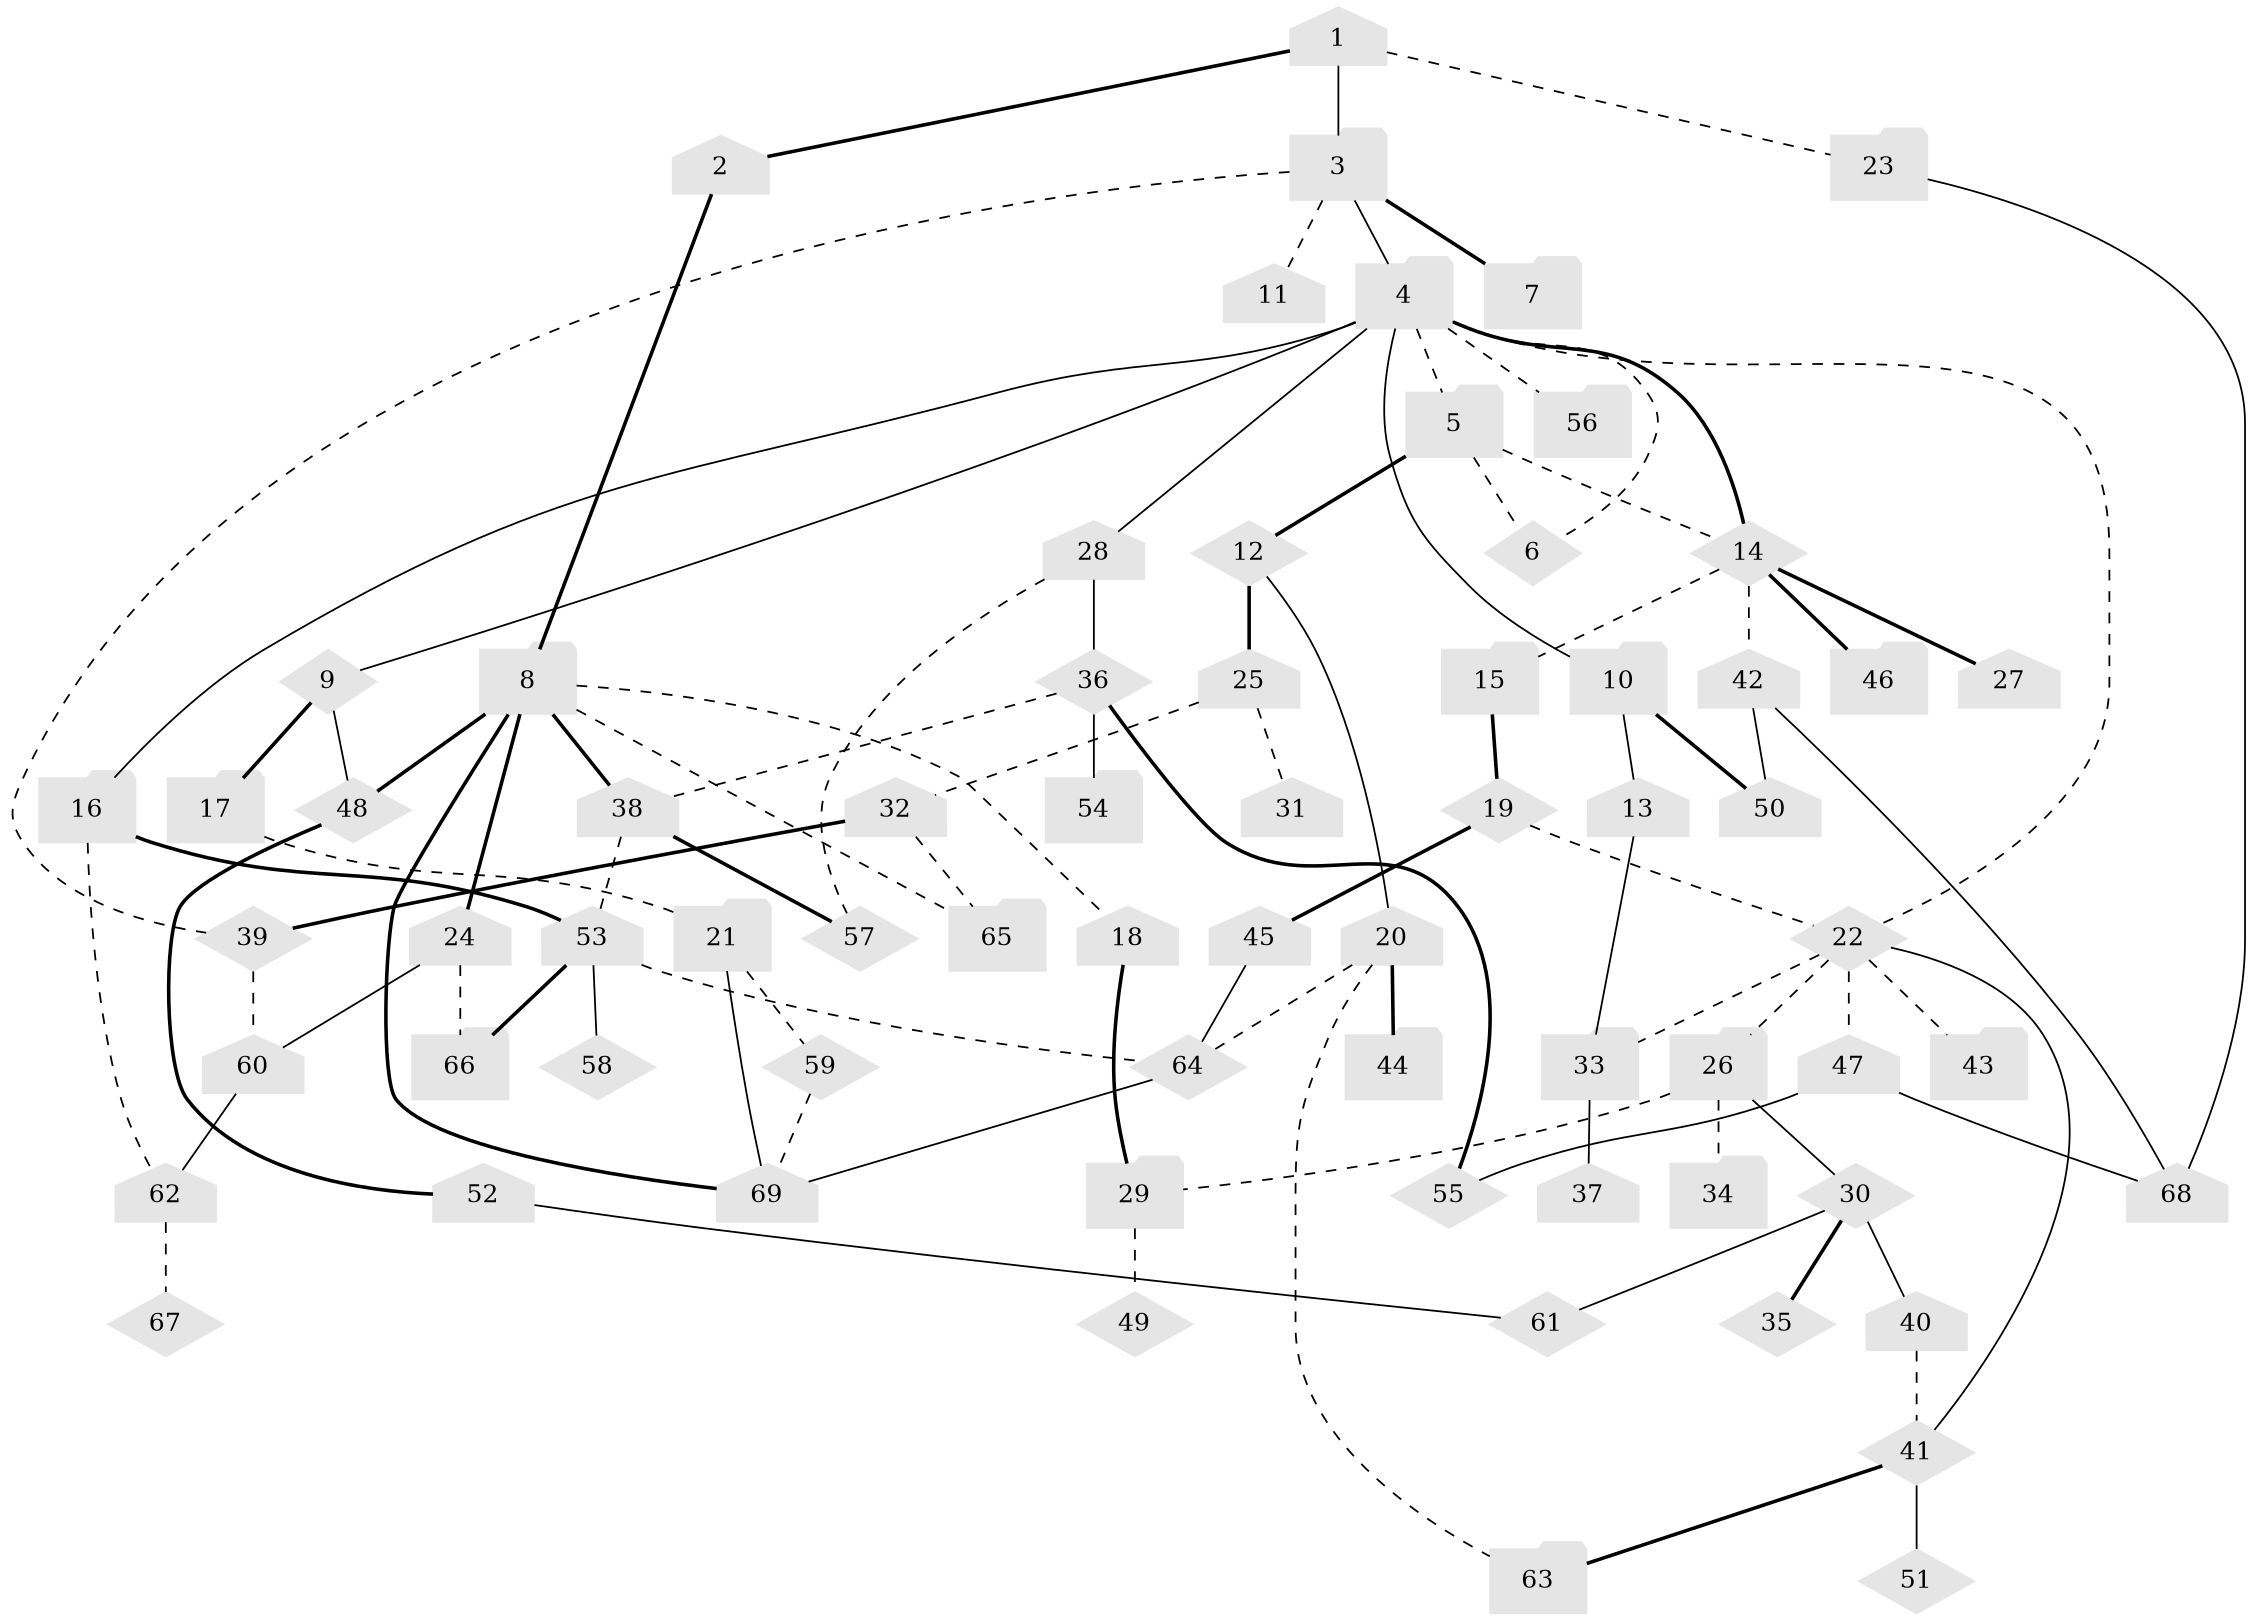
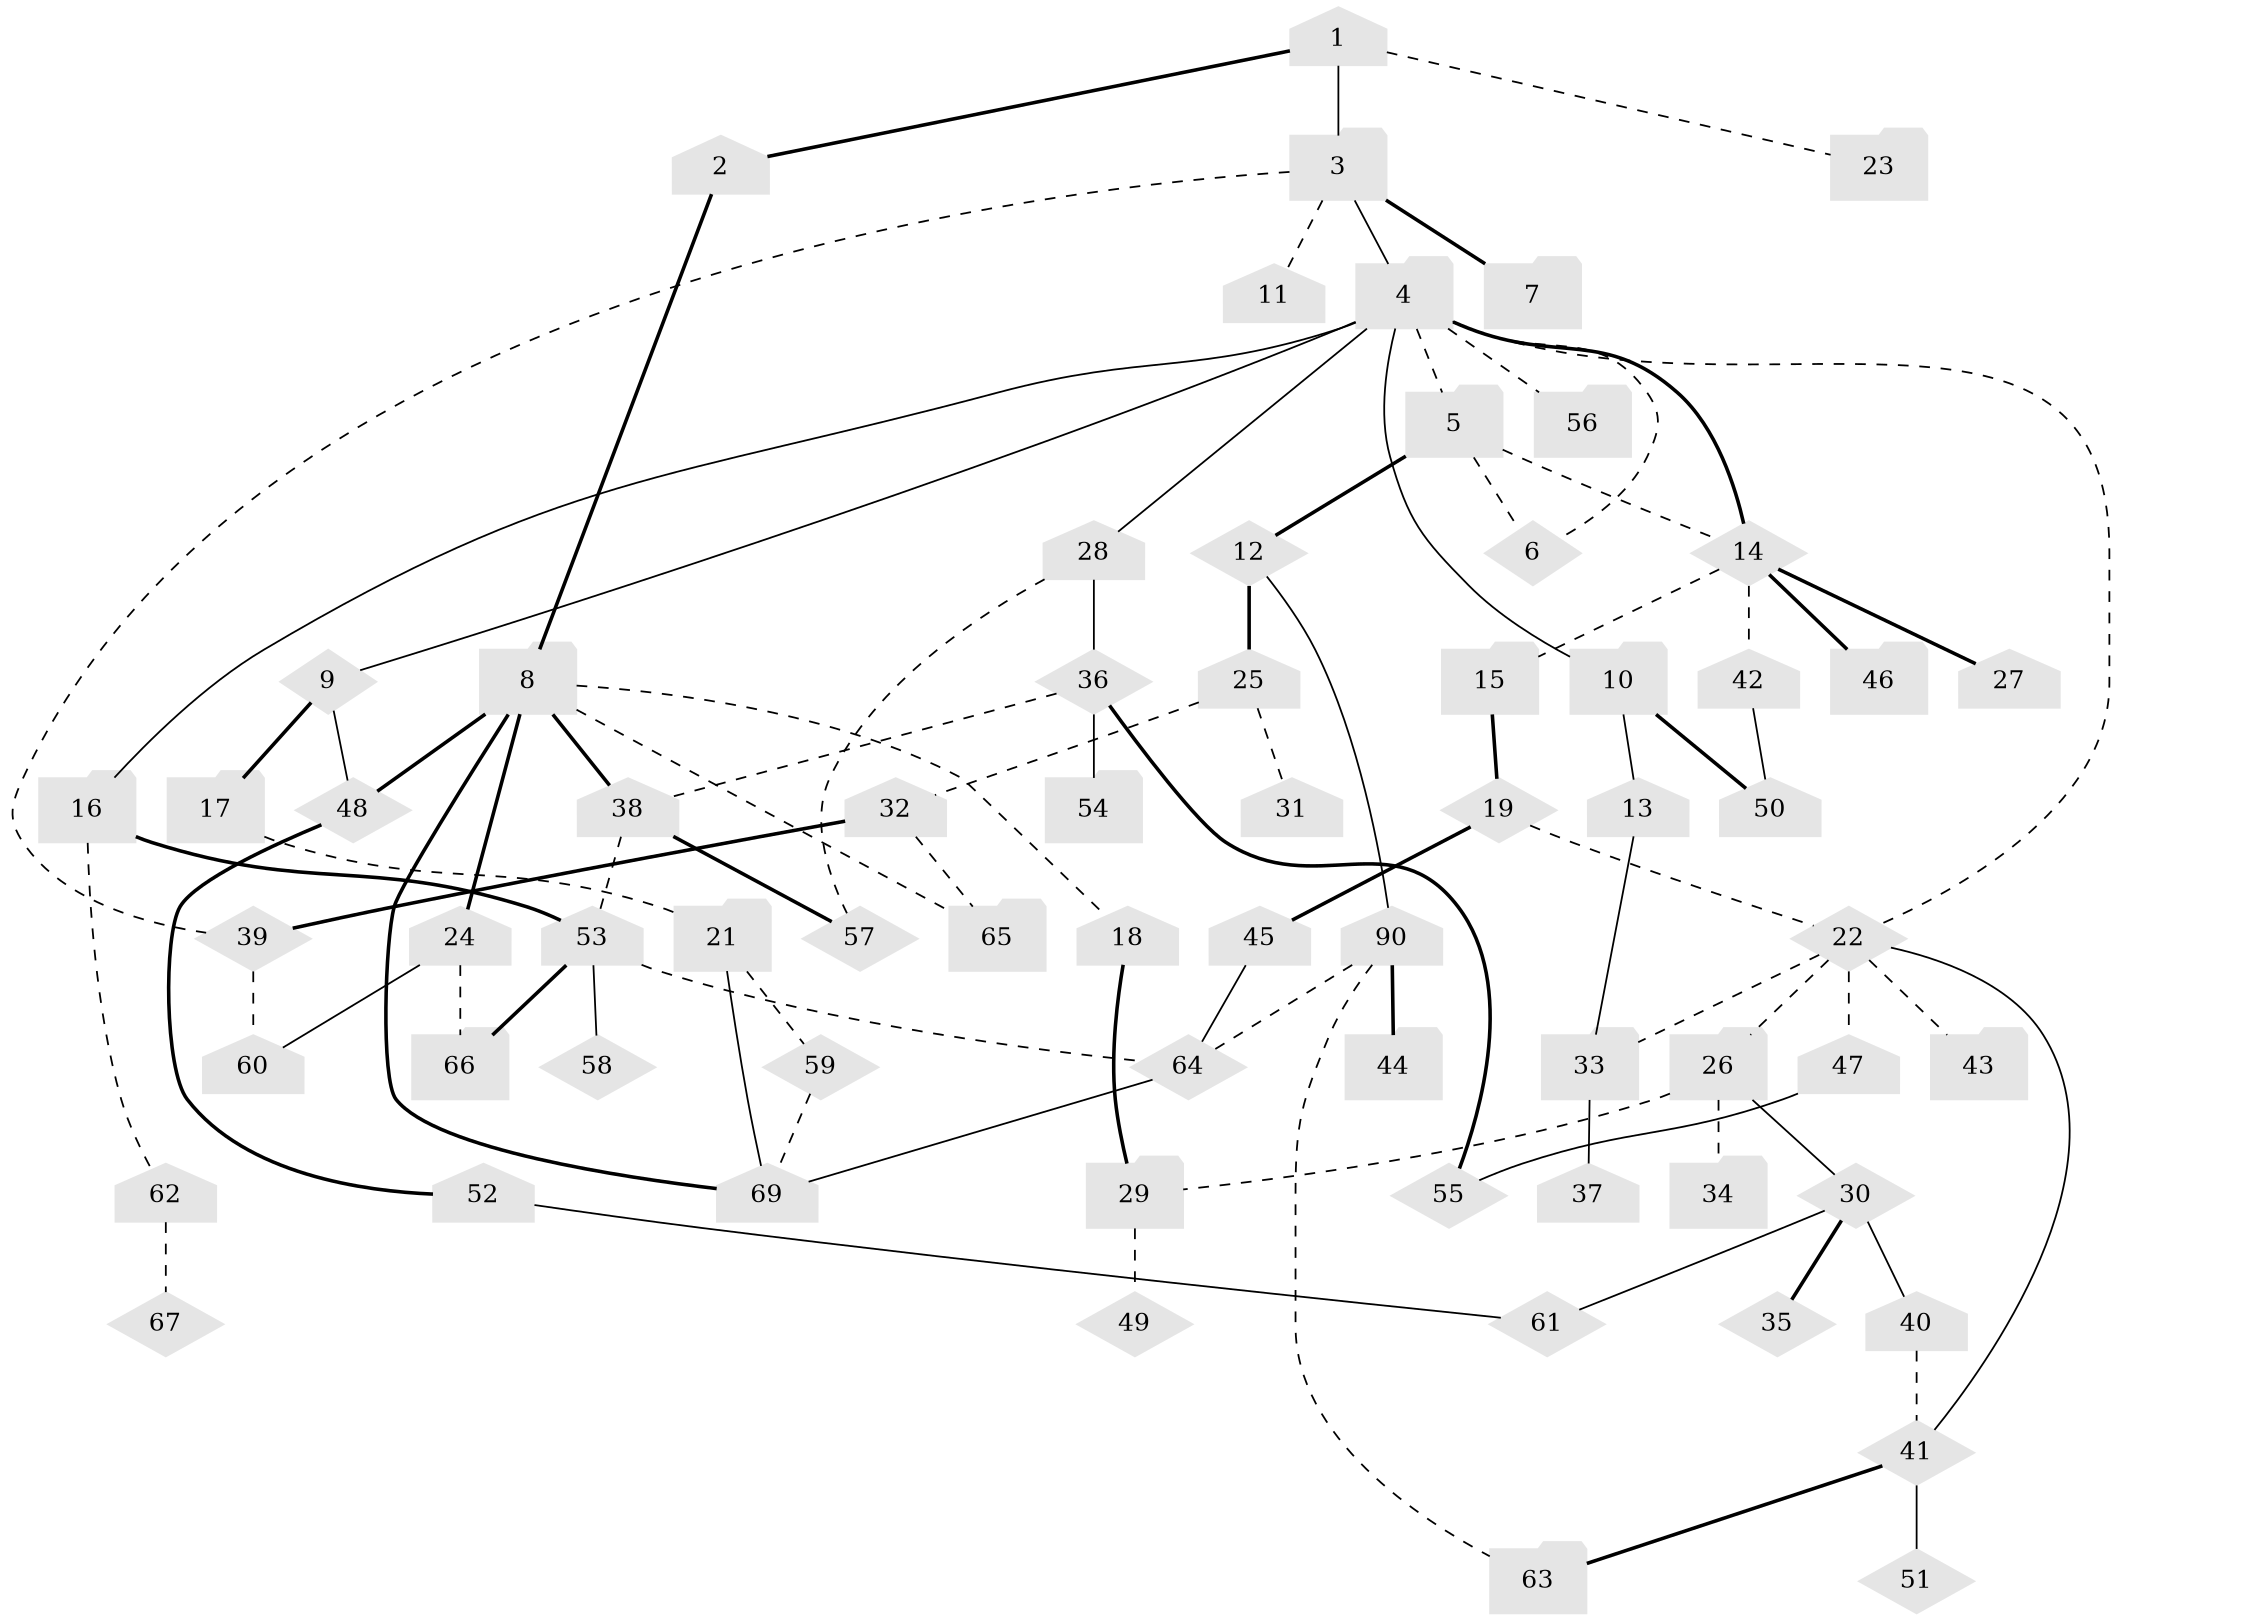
(1392, 939) -> (1392, 939)
(207, 1136) -> none
(2177, 1196) -> none
